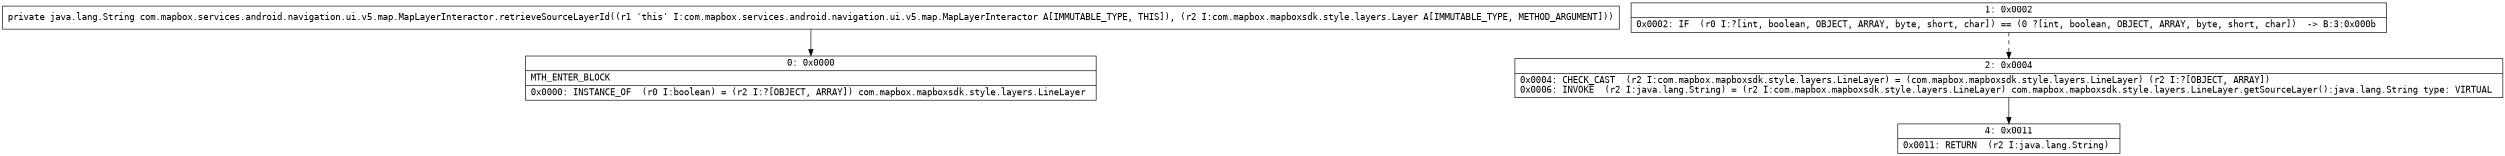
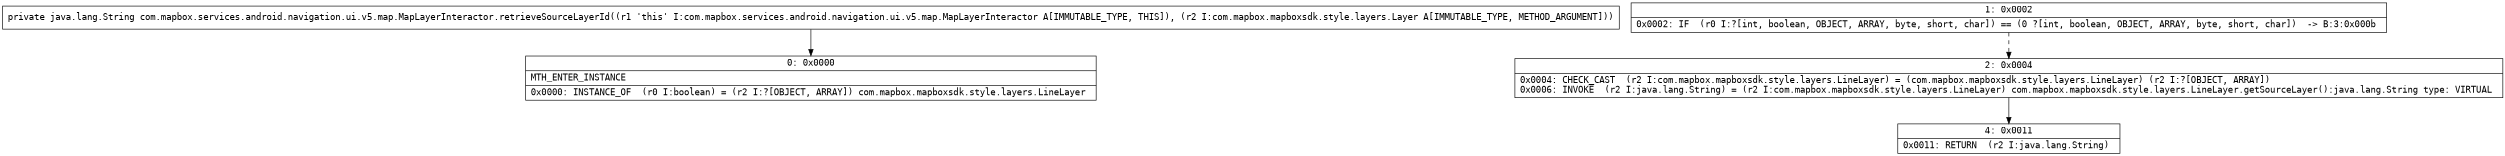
(570, 78) -> (578, 78)
